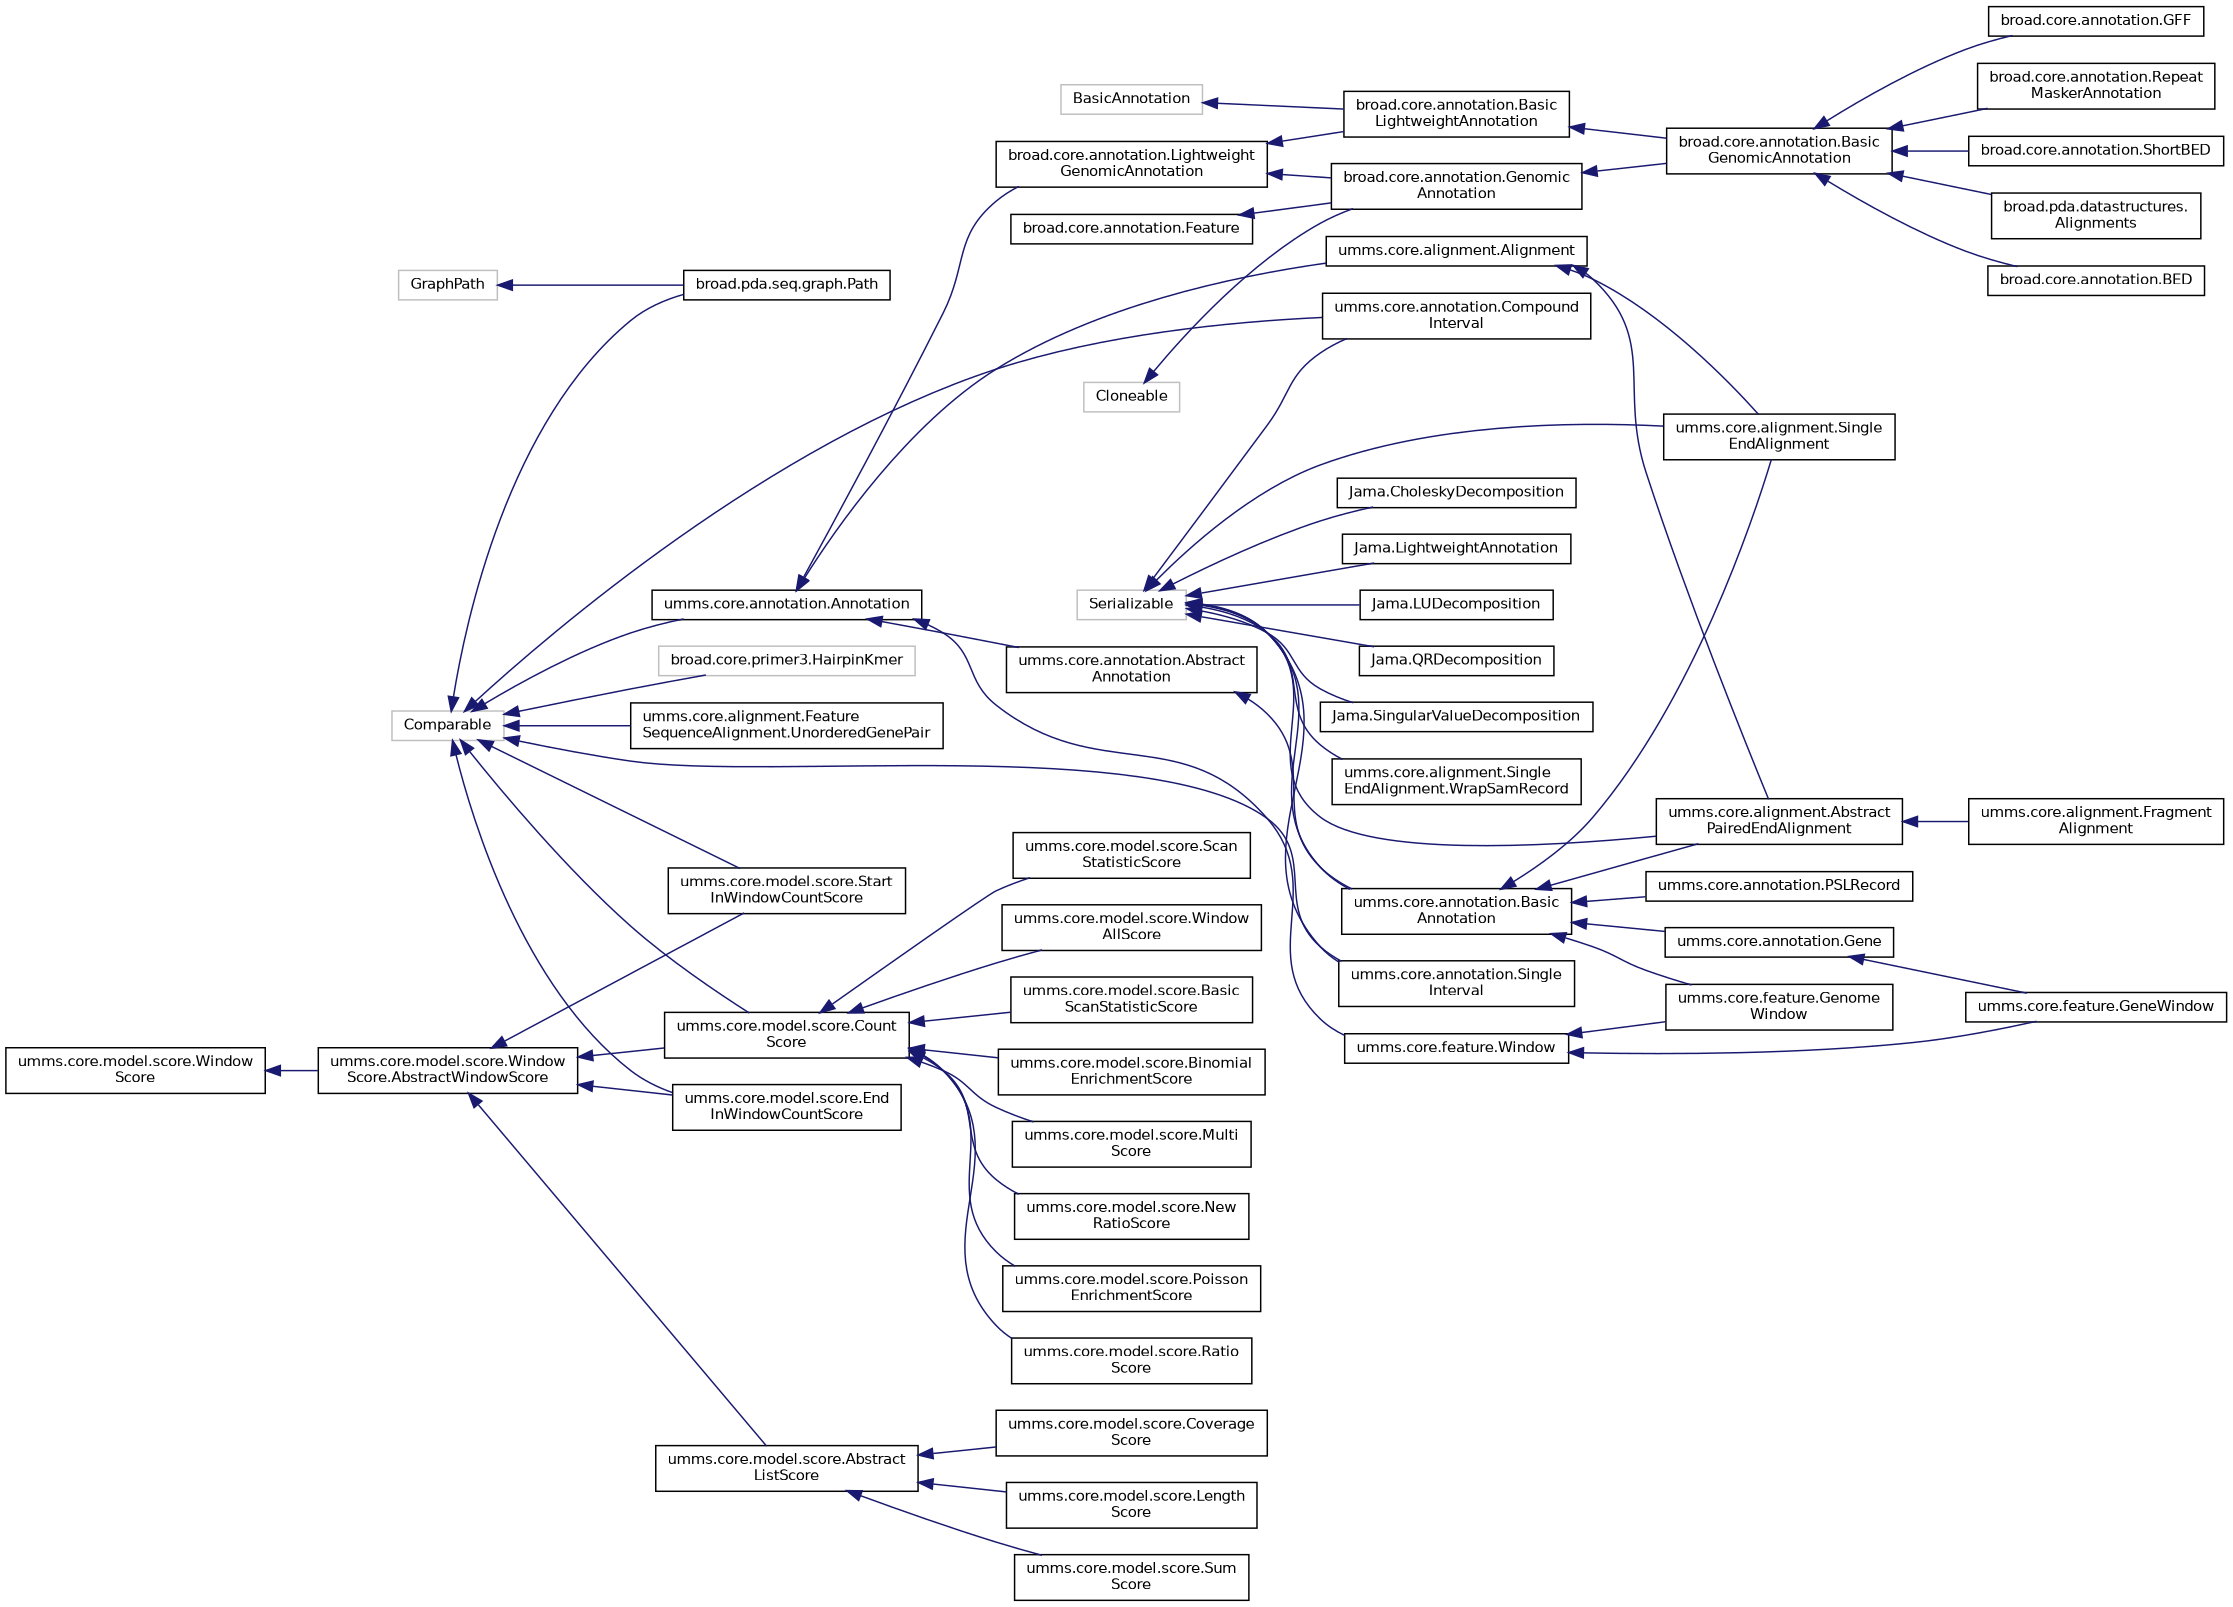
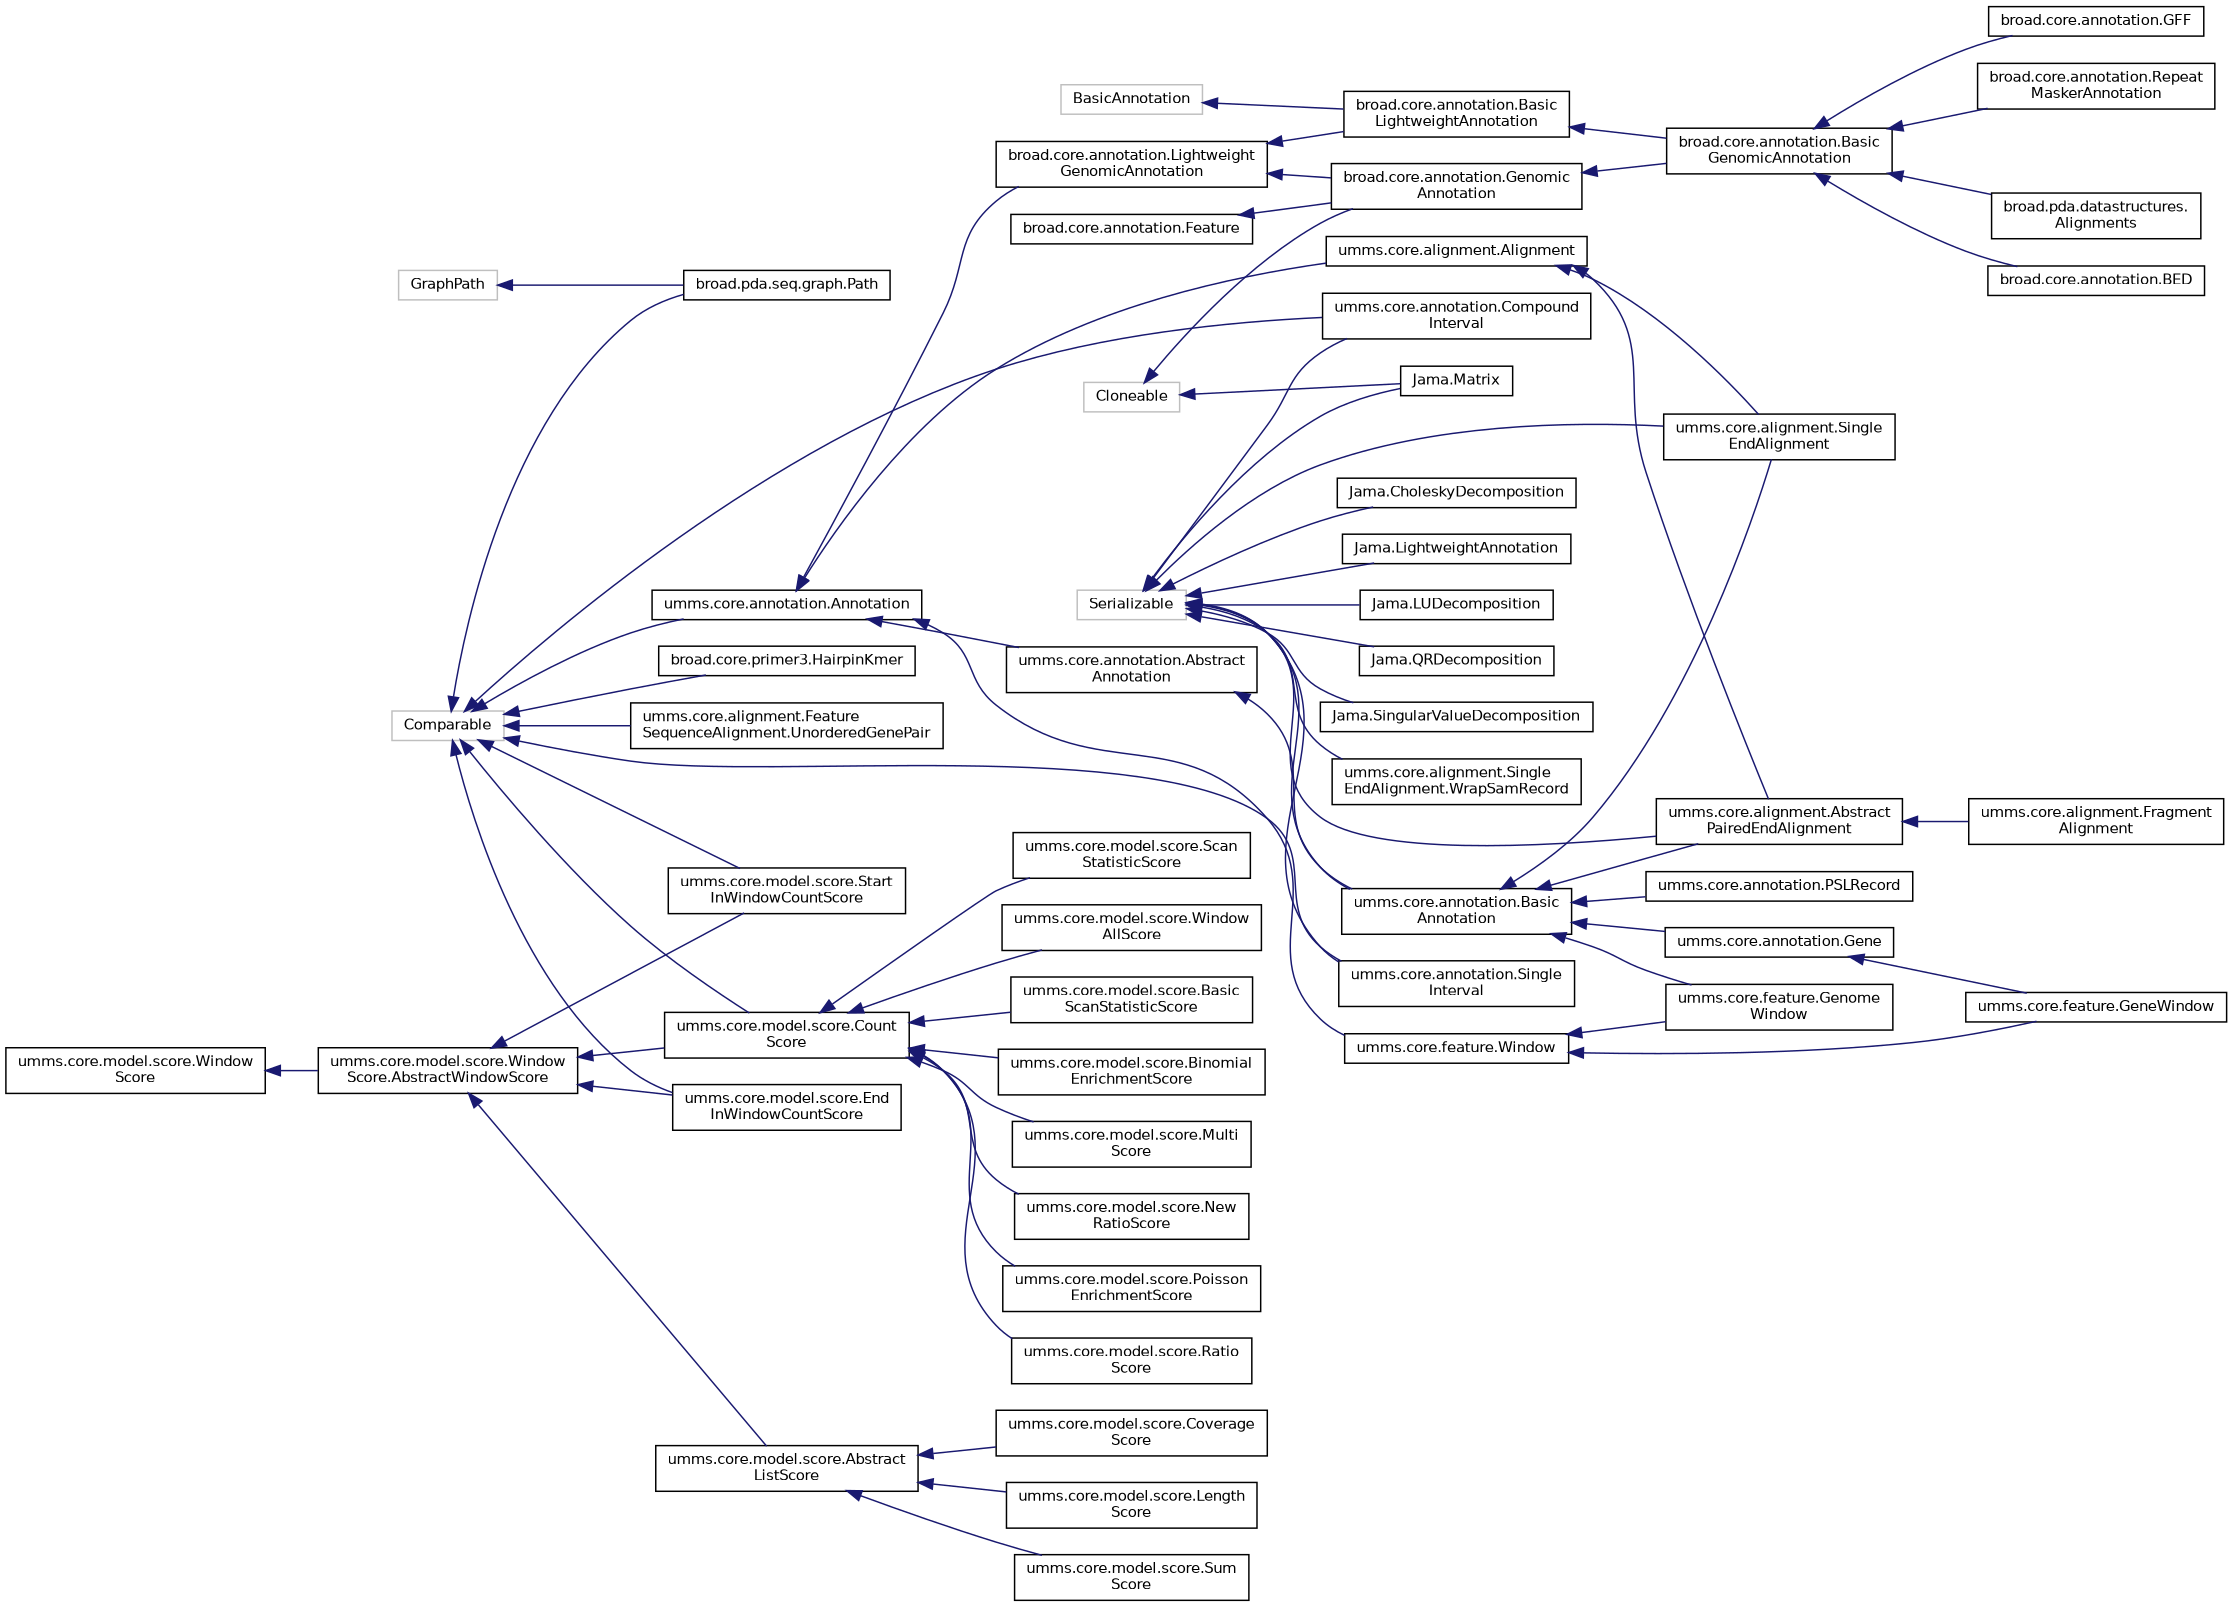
(2096, 151) -> none
none -> (1457, 381)
(787, 661) -> (787, 661)
